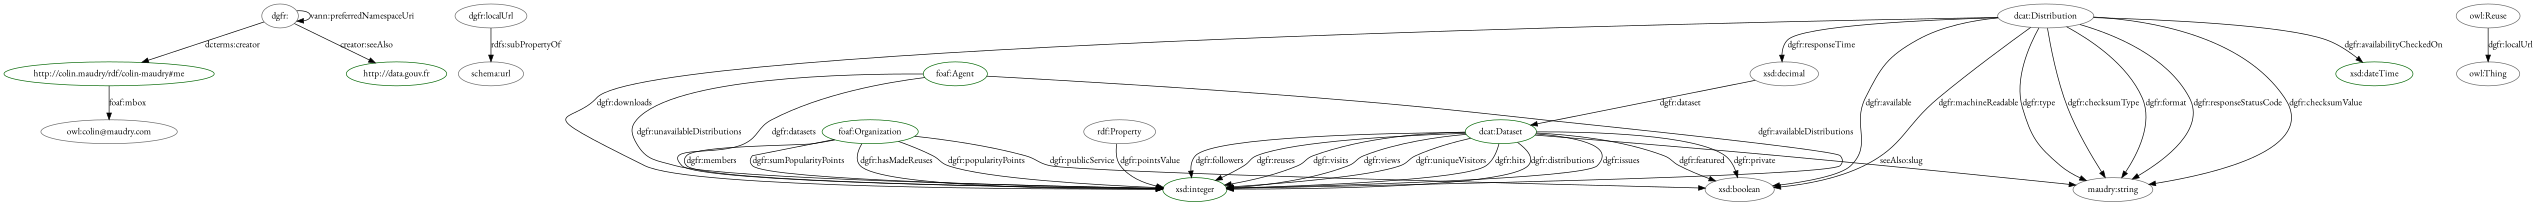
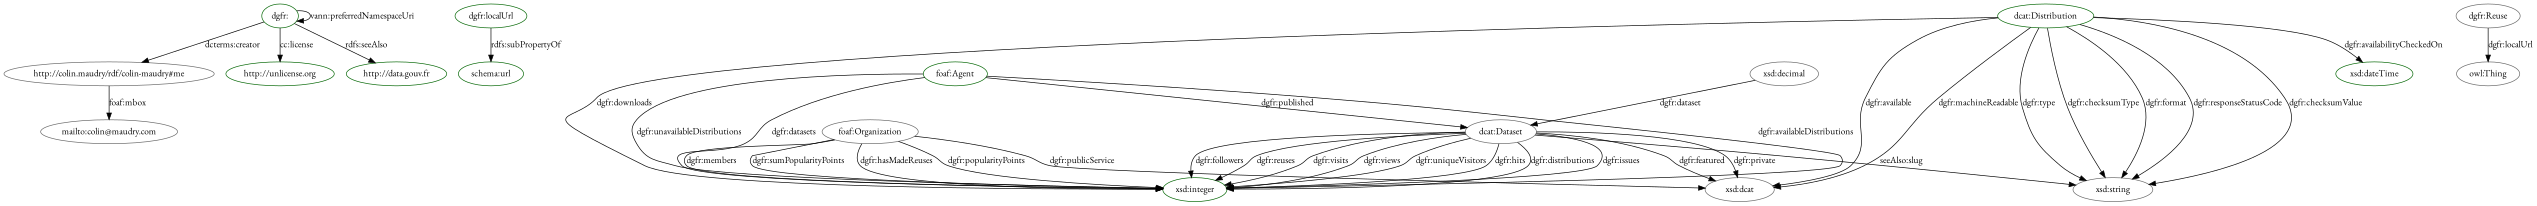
(280, 16) -> (280, 16)
(491, 16) -> (491, 16)
(2046, 16) -> (2046, 16)
(2488, 16) -> (2488, 16)
(1872, 24) -> none
(367, 45) -> (367, 45)
(109, 74) -> (109, 74)
none -> (280, 74)
(491, 74) -> (491, 74)
none -> (1223, 102)
(109, 132) -> (109, 132)
(870, 132) -> (870, 132)
(1120, 132) -> none
(1501, 132) -> (1501, 132)
(1740, 190) -> (1740, 190)
(2113, 190) -> (2113, 190)
